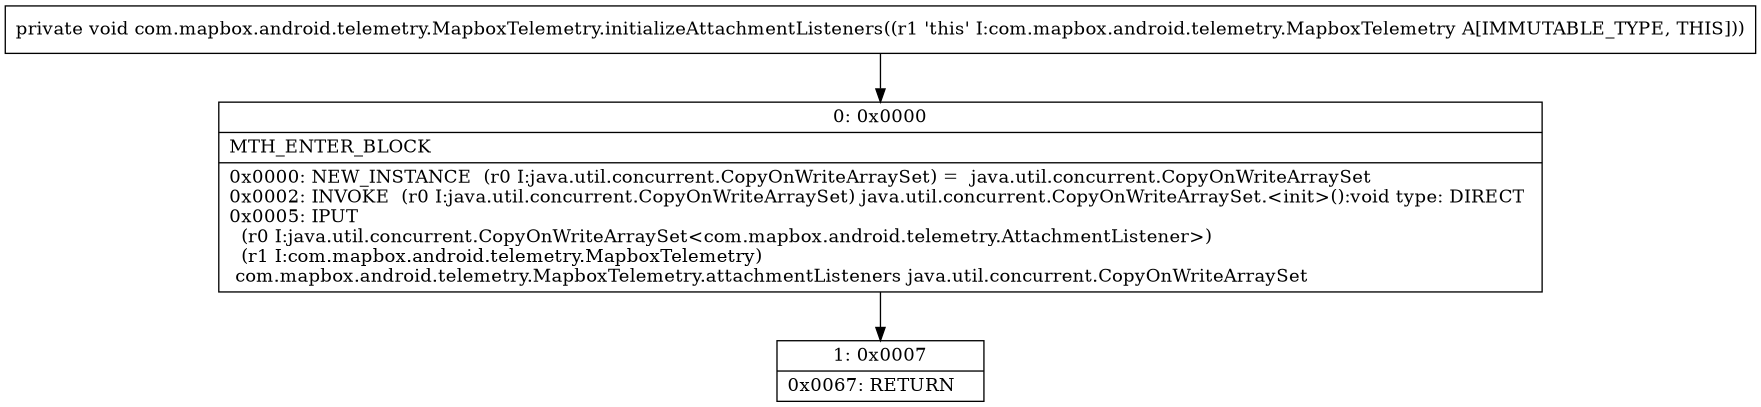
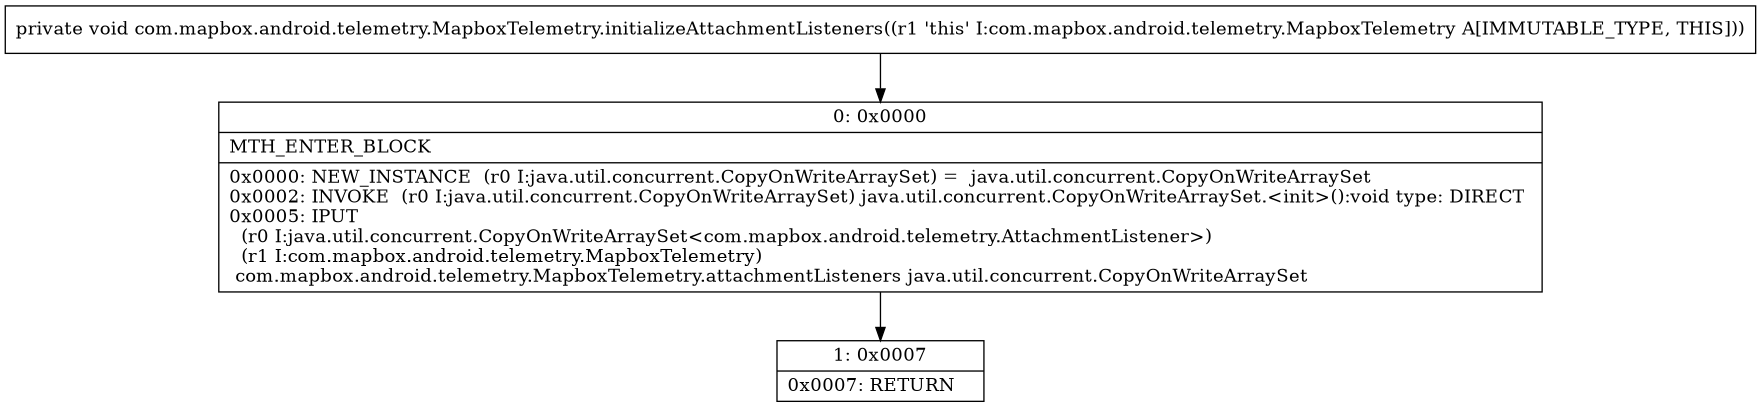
(880, 386) -> (880, 386)
